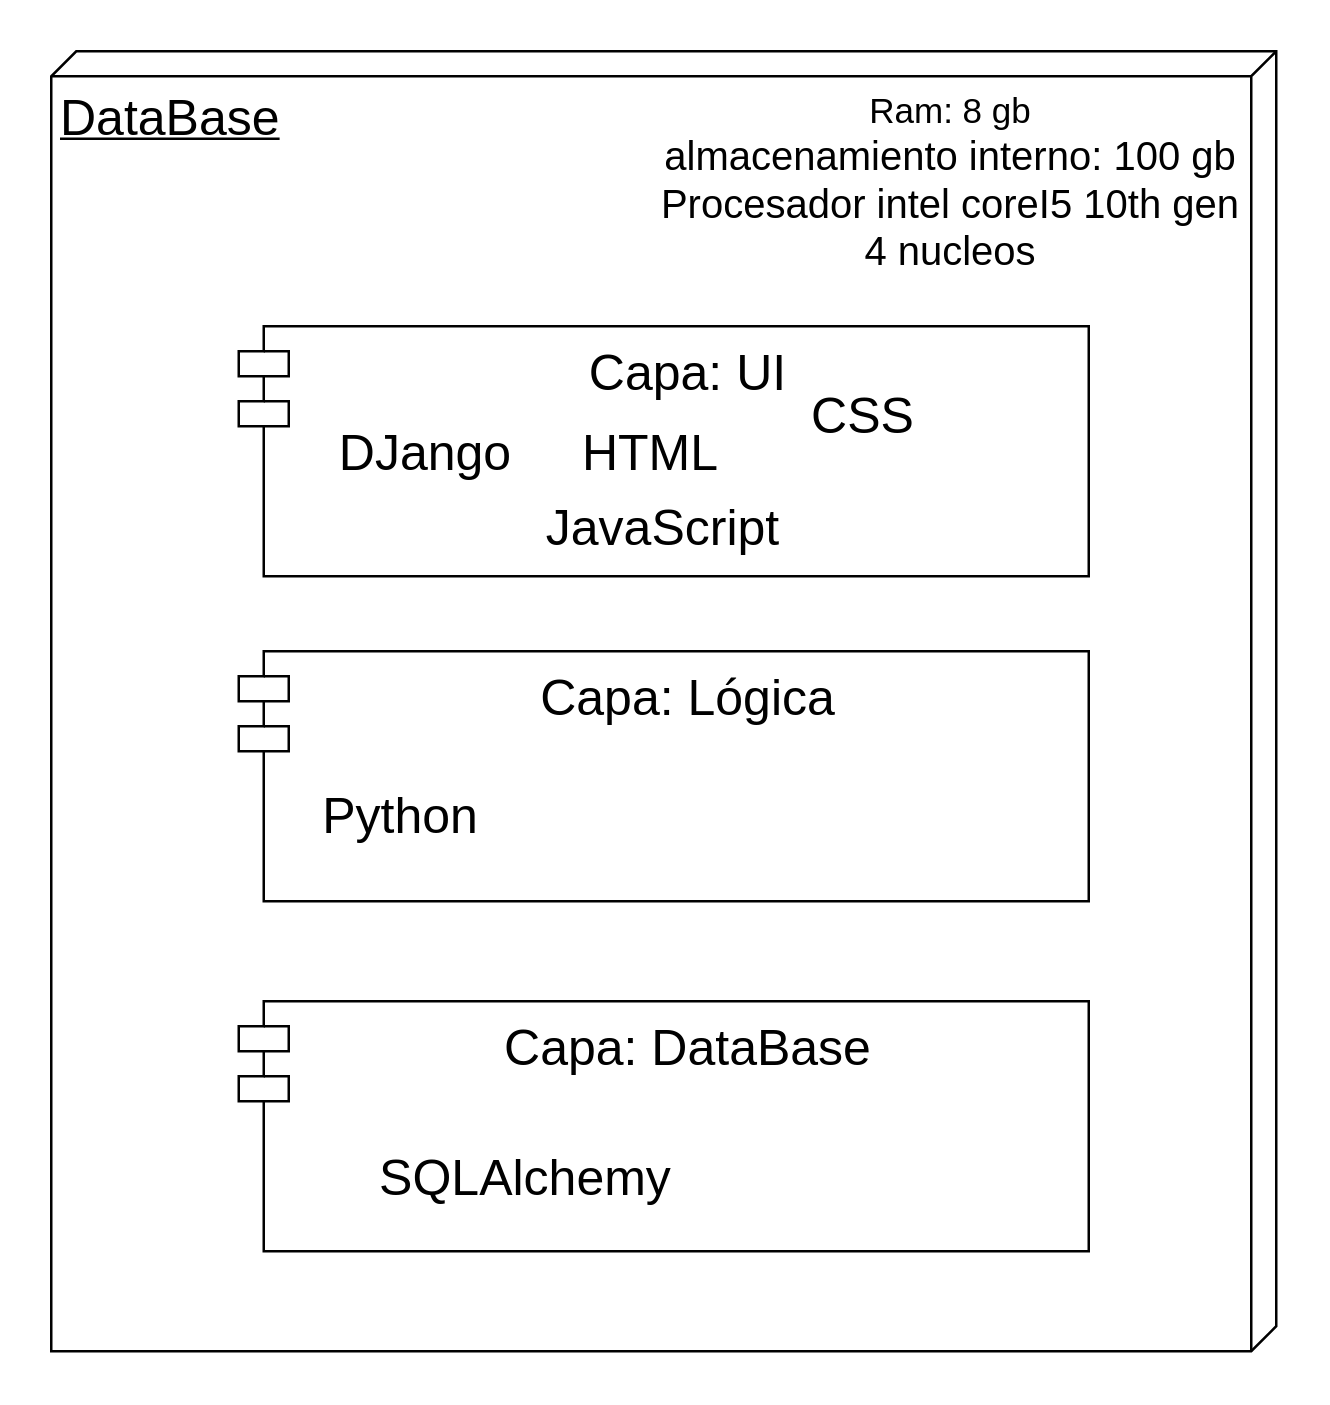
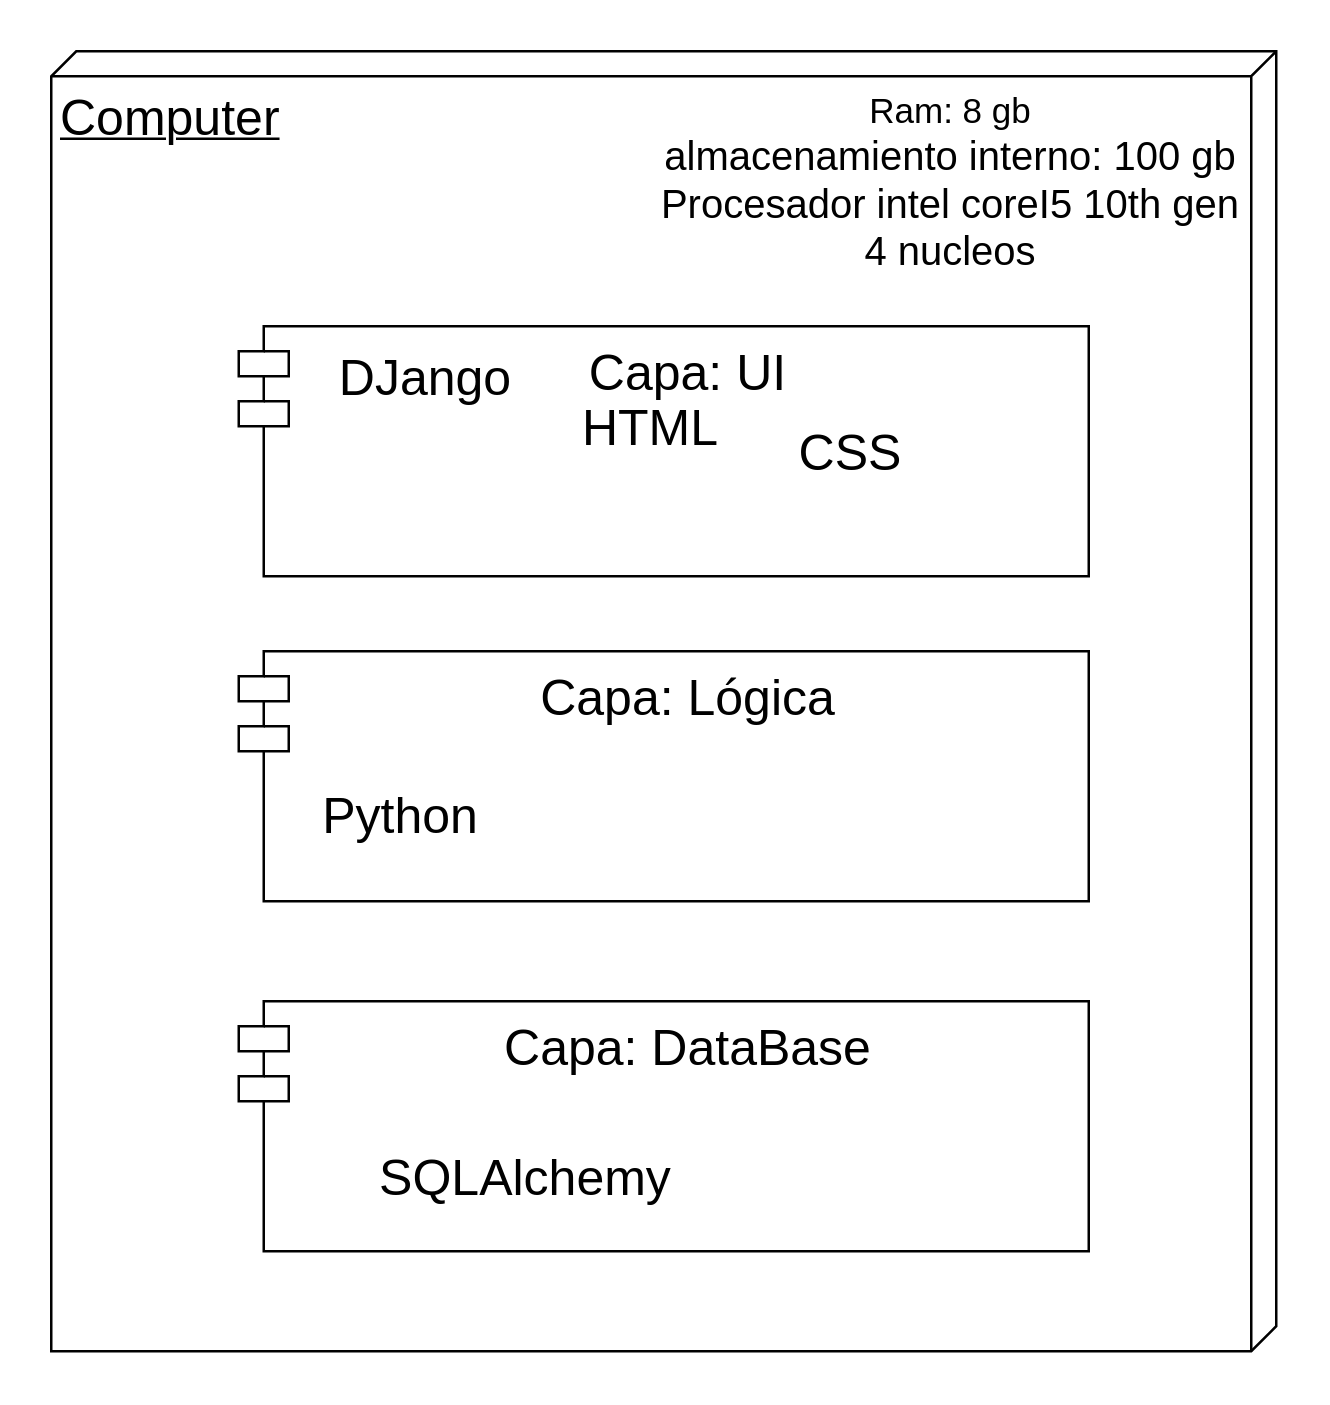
(128, 107) -> (128, 107)
(864, 414) -> (851, 451)
(426, 451) -> (426, 376)
(651, 451) -> (651, 426)
(664, 526) -> none
